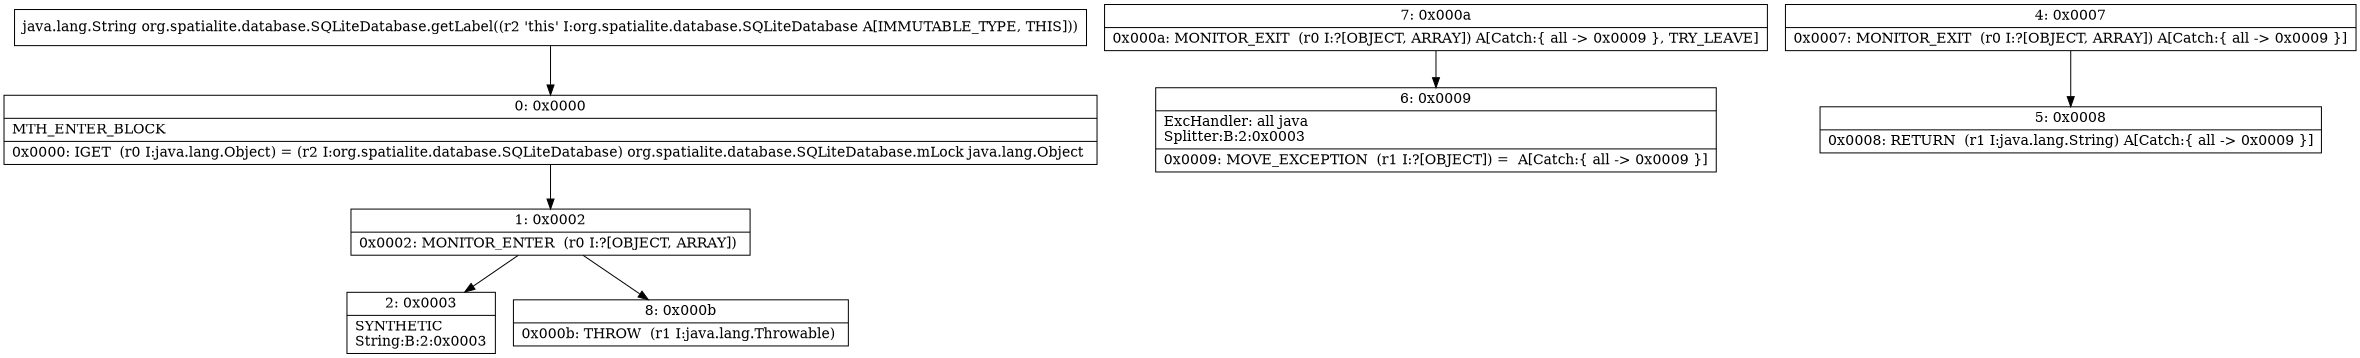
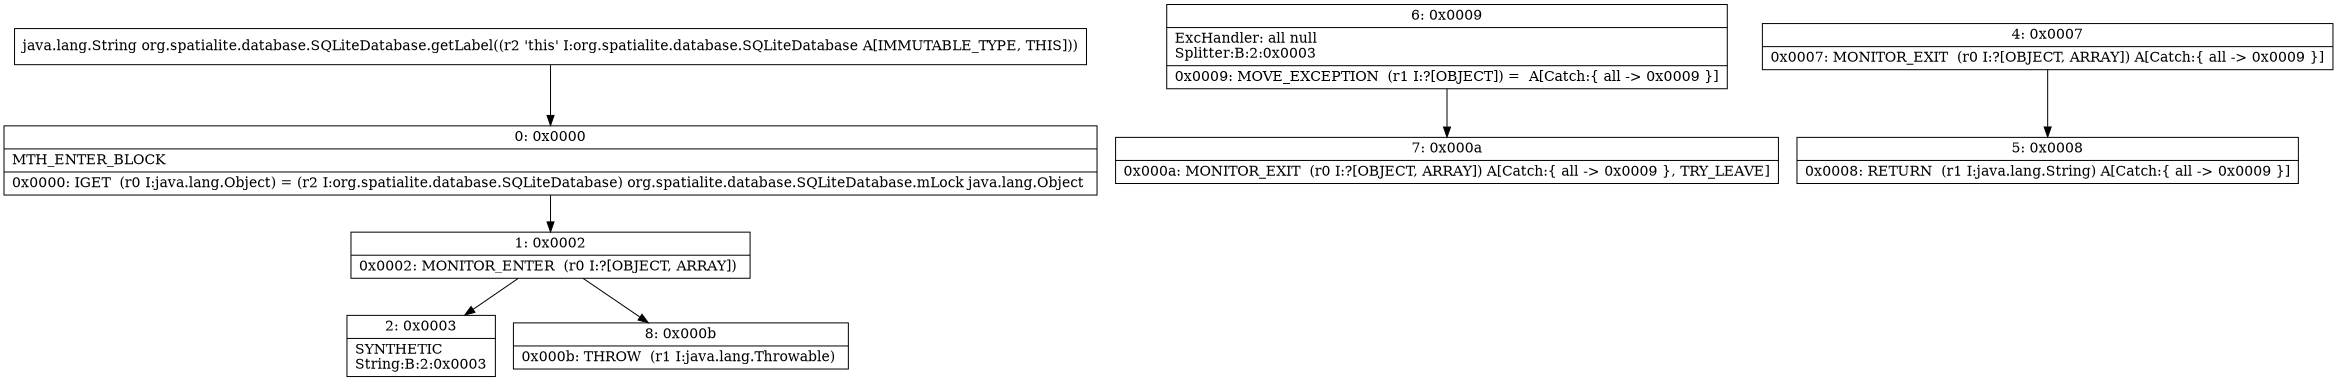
(1436, 64) -> (1447, 108)
(1236, 122) -> (1246, 39)
